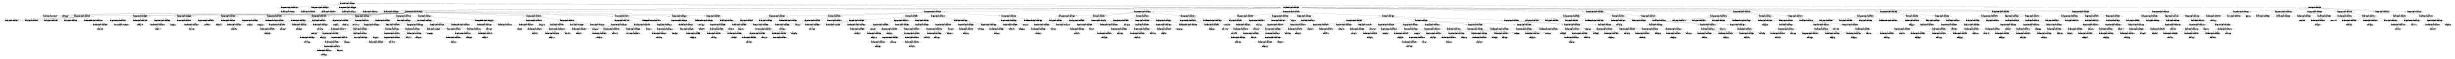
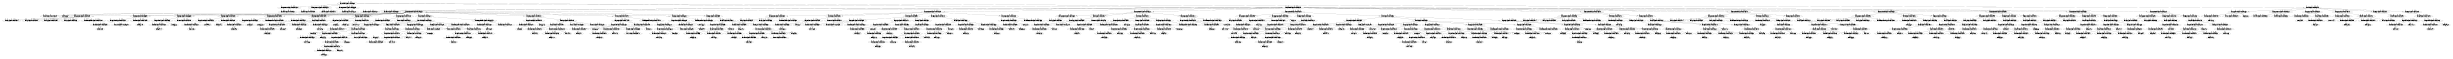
(1810, 34) -> (1809, 34)
(1587, 38) -> none
